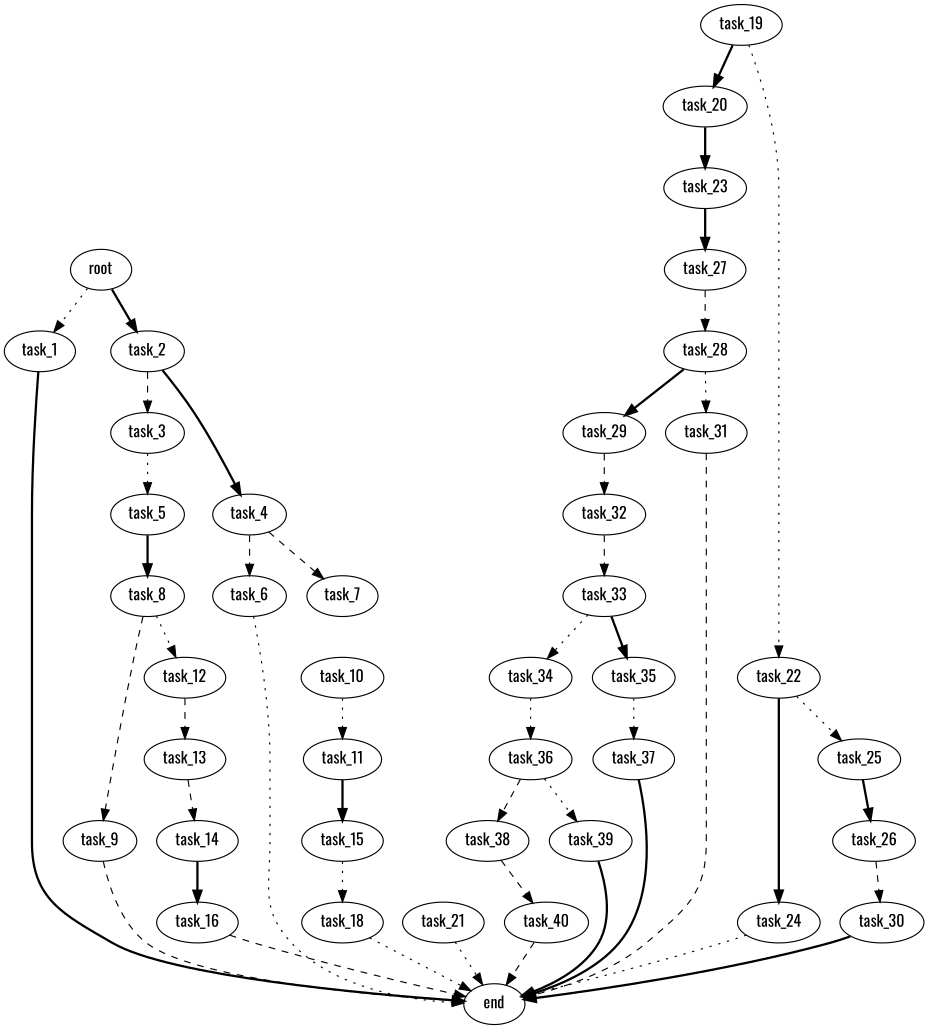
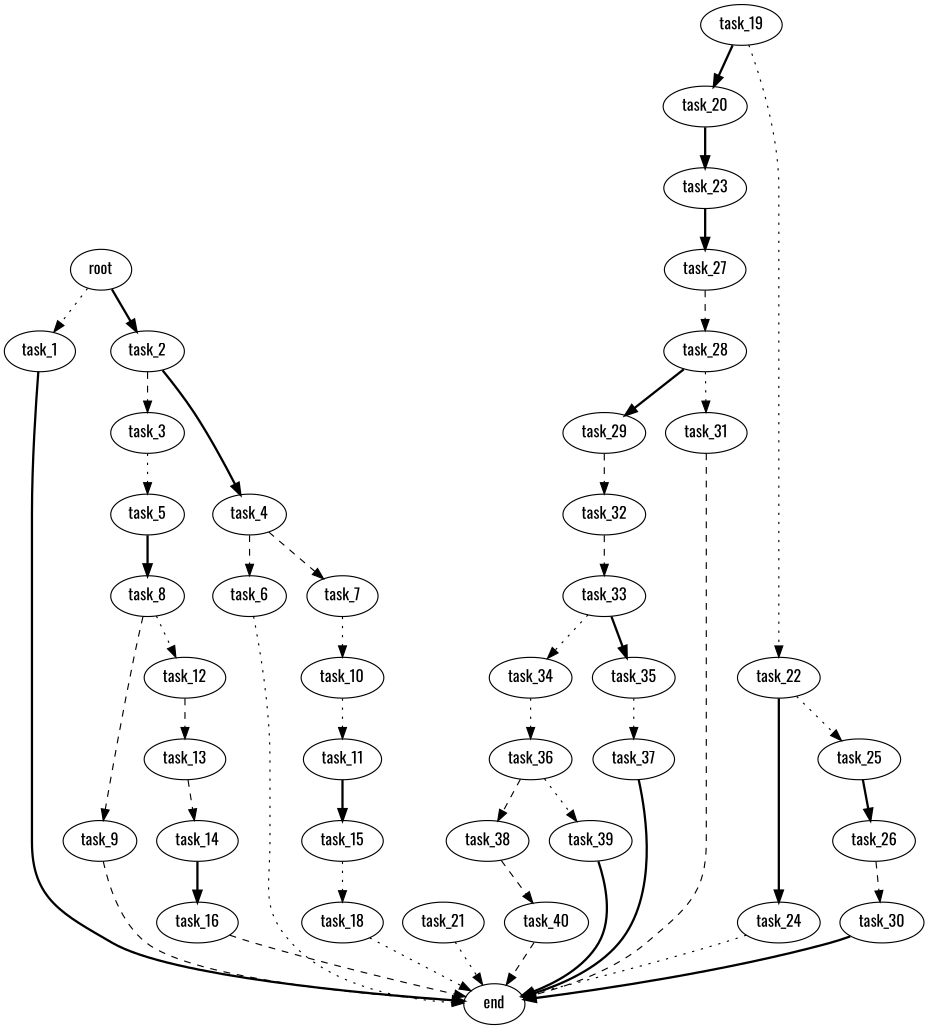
none -> (342, 631)
